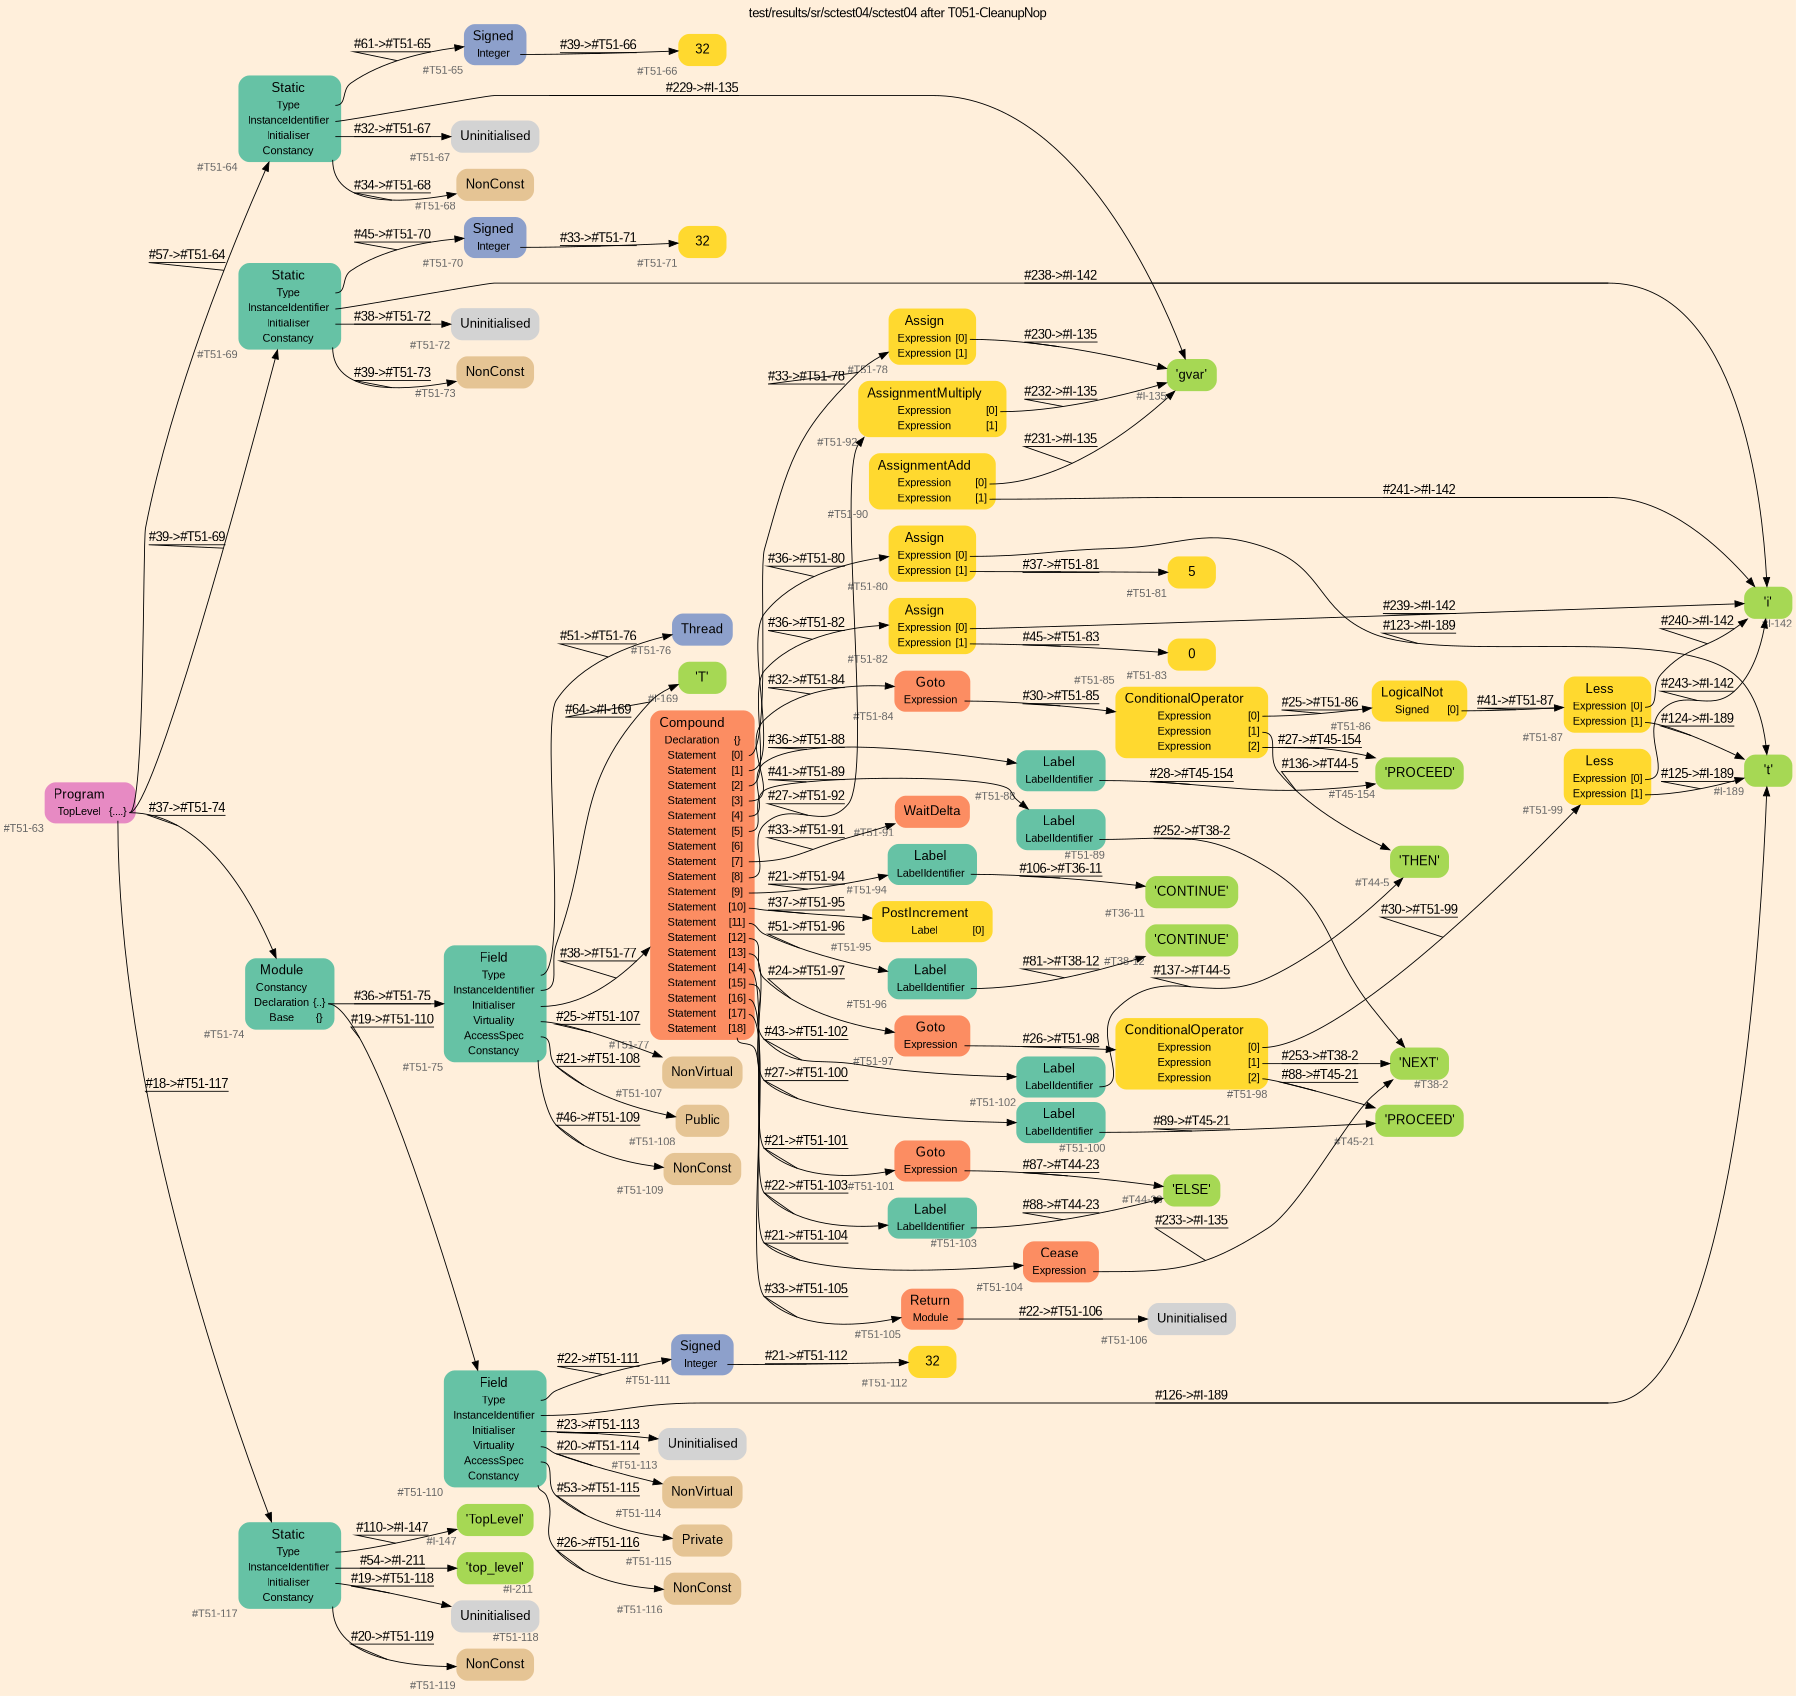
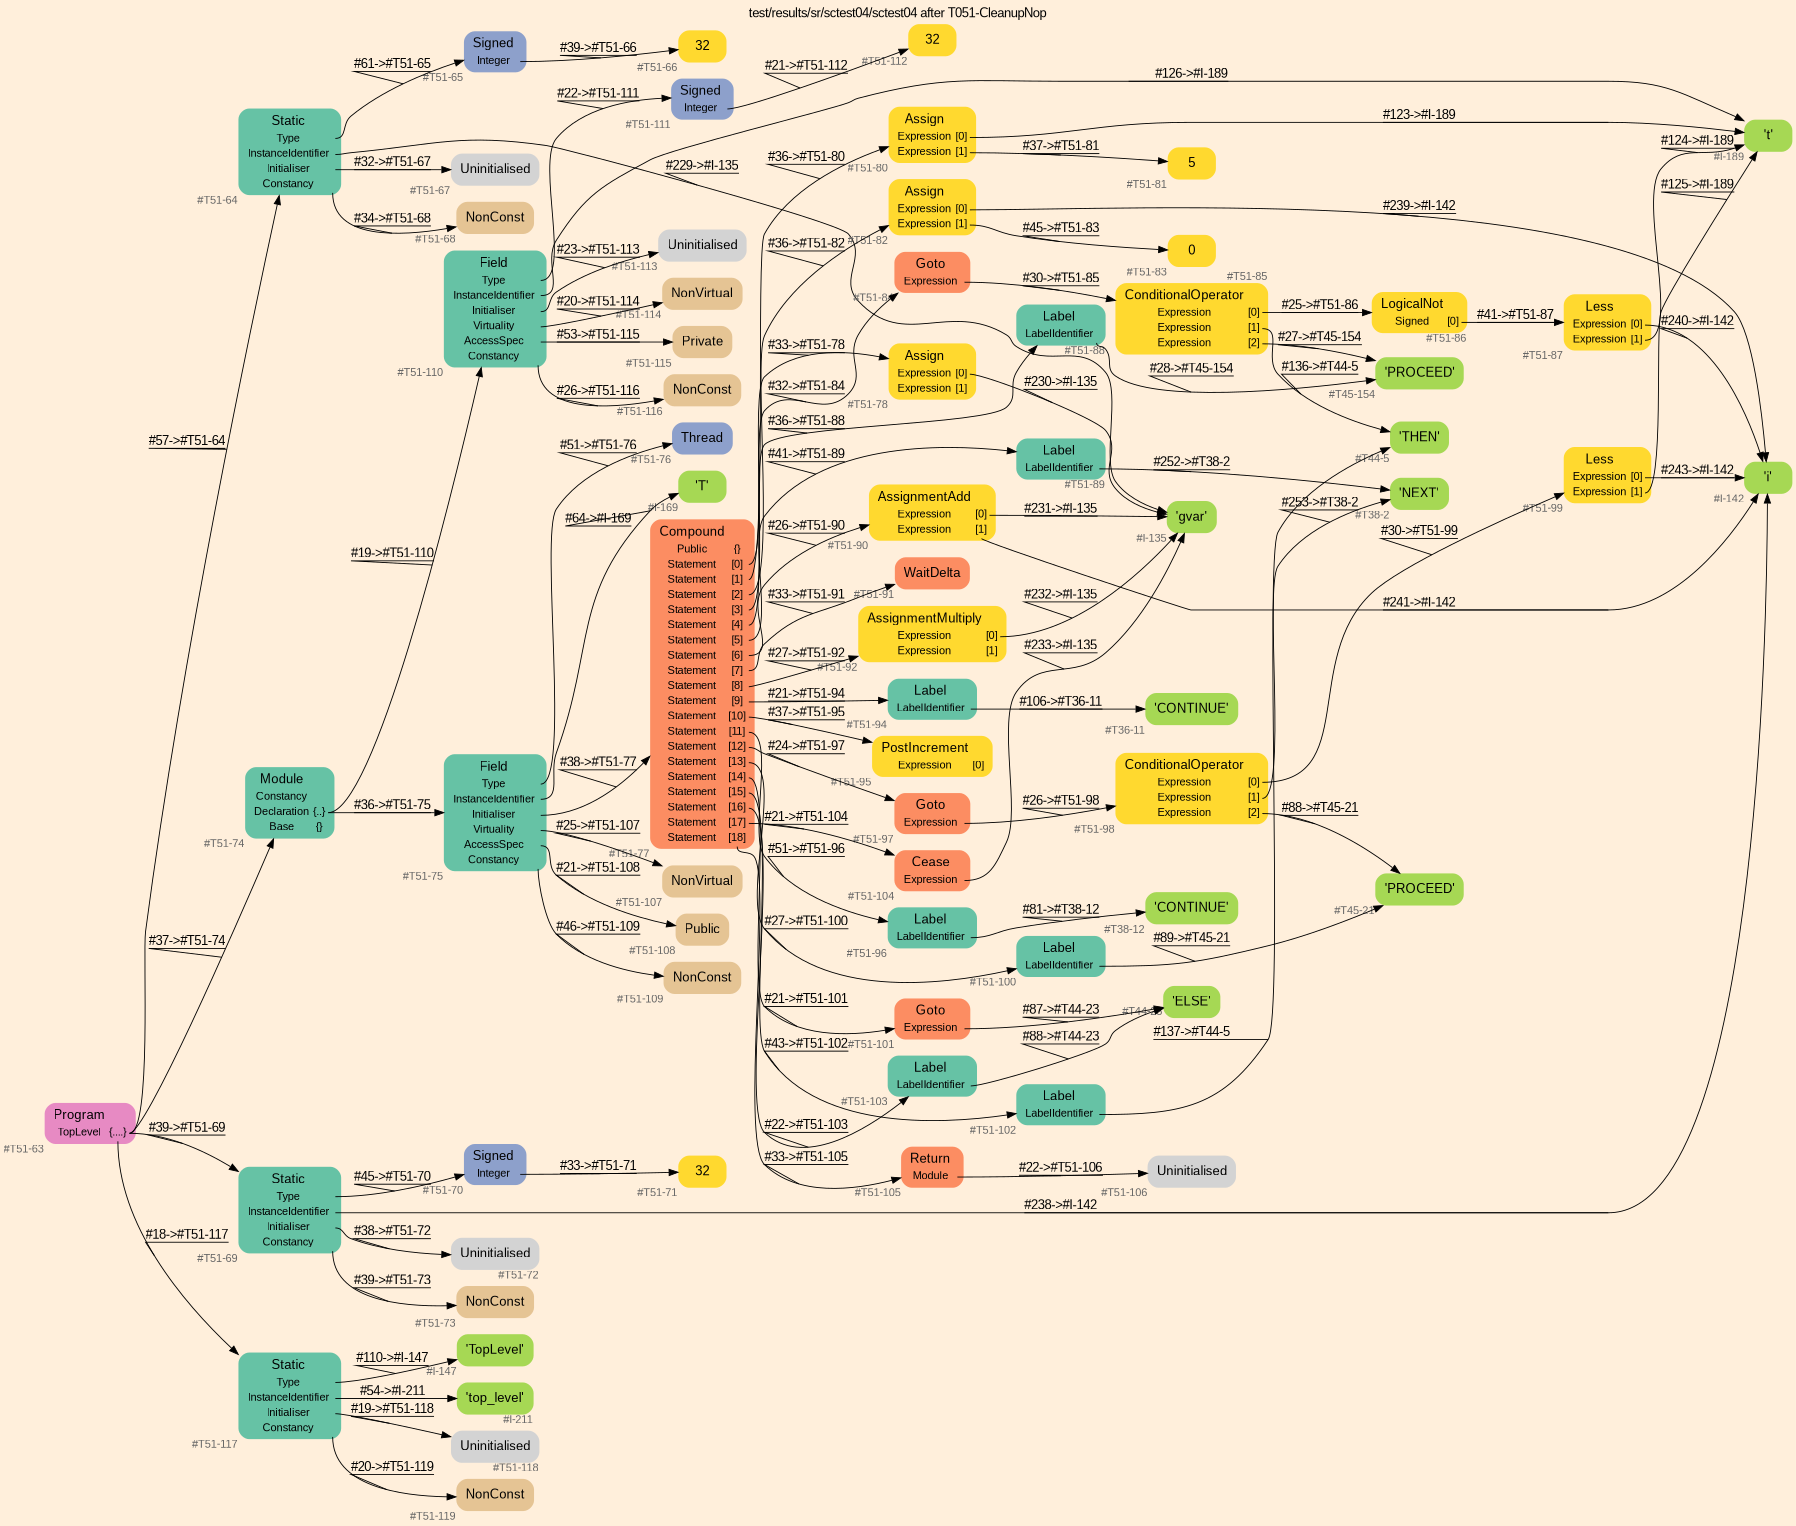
none -> (775, 573)
(692, 740) -> (692, 549)
(925, 931) -> (925, 765)
(1269, 1228) -> (1024, 684)
